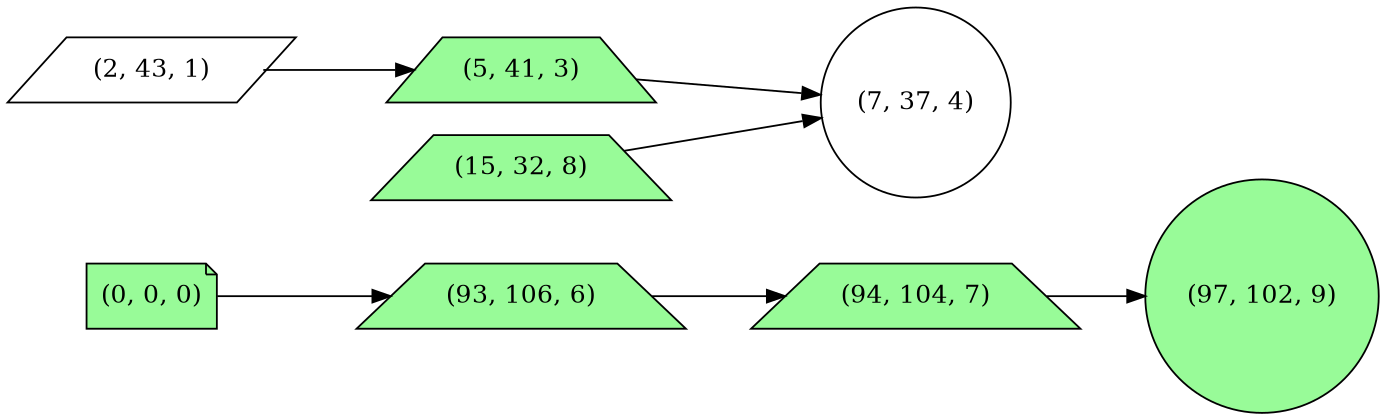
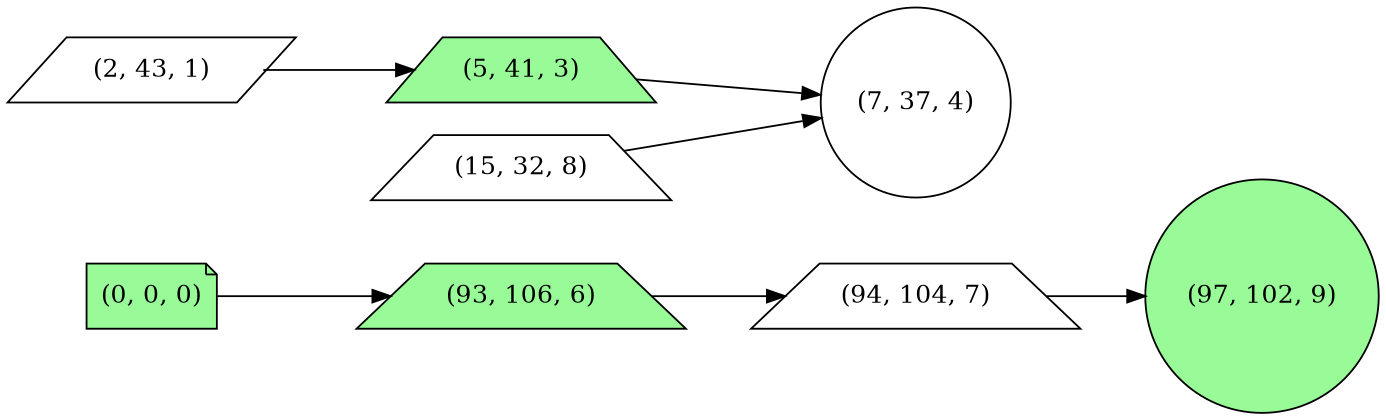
(521, 168) -> (521, 168)
(916, 296) -> (916, 296)
